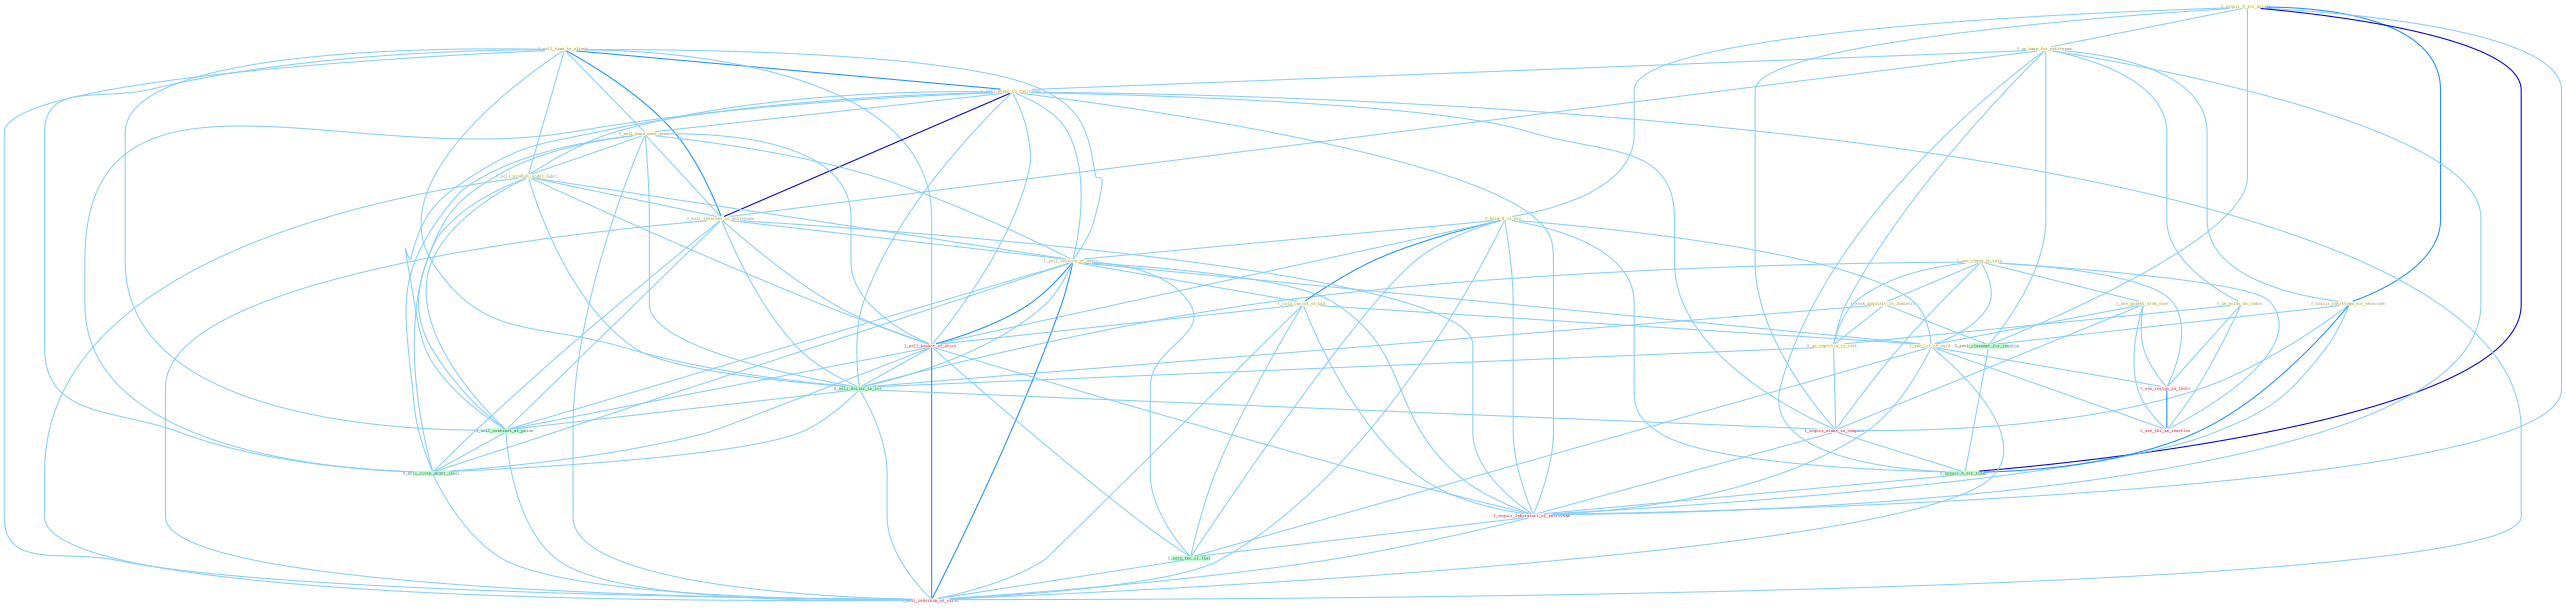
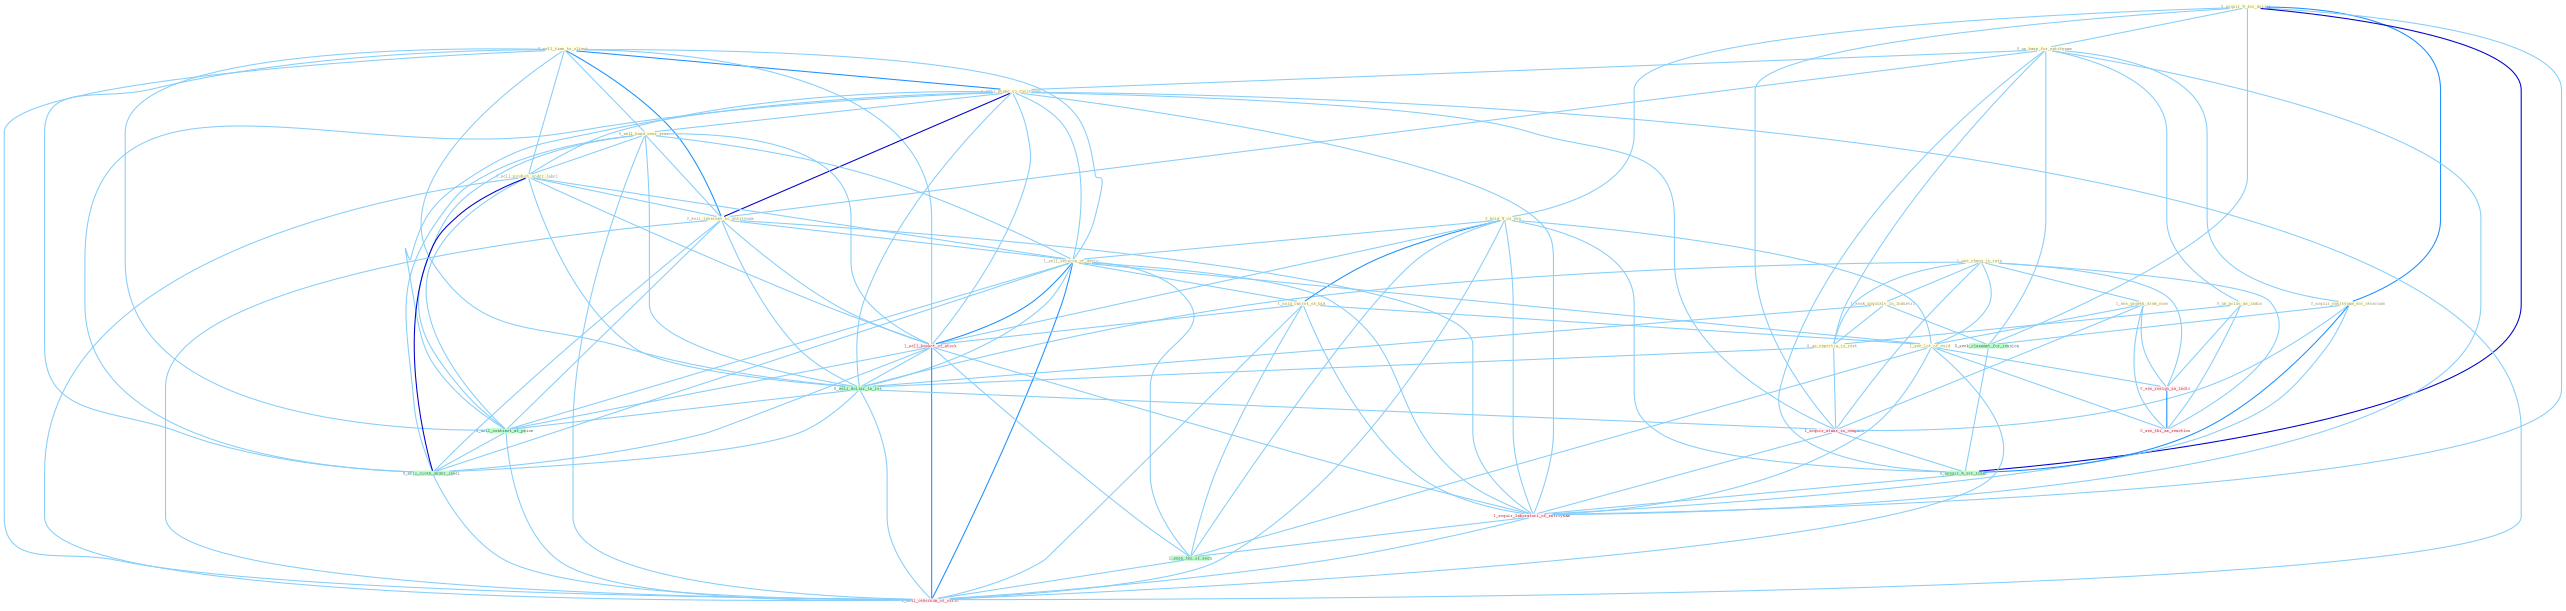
(415, 343) -> (415, 343)
(1191, 558) -> (1191, 558)
